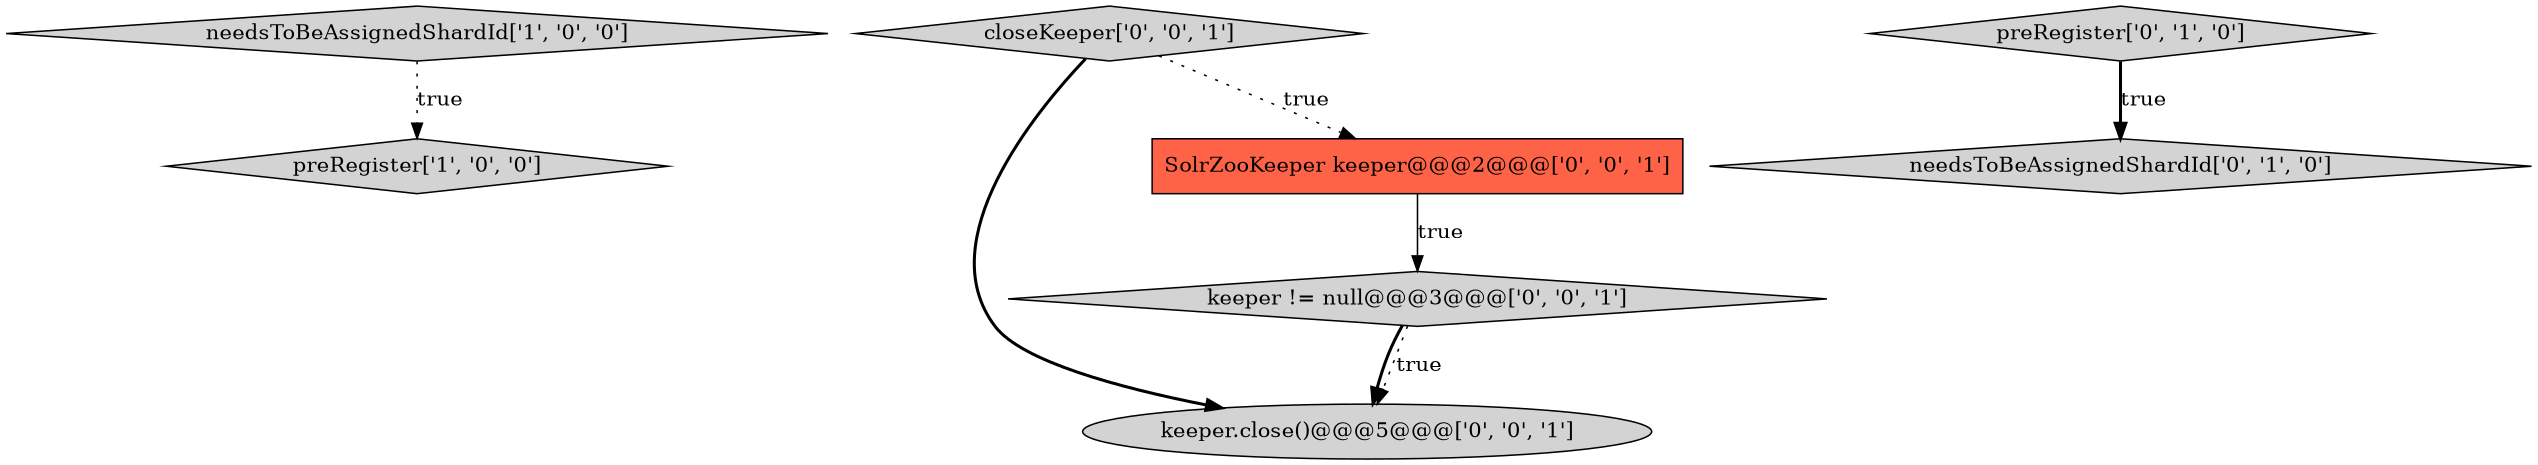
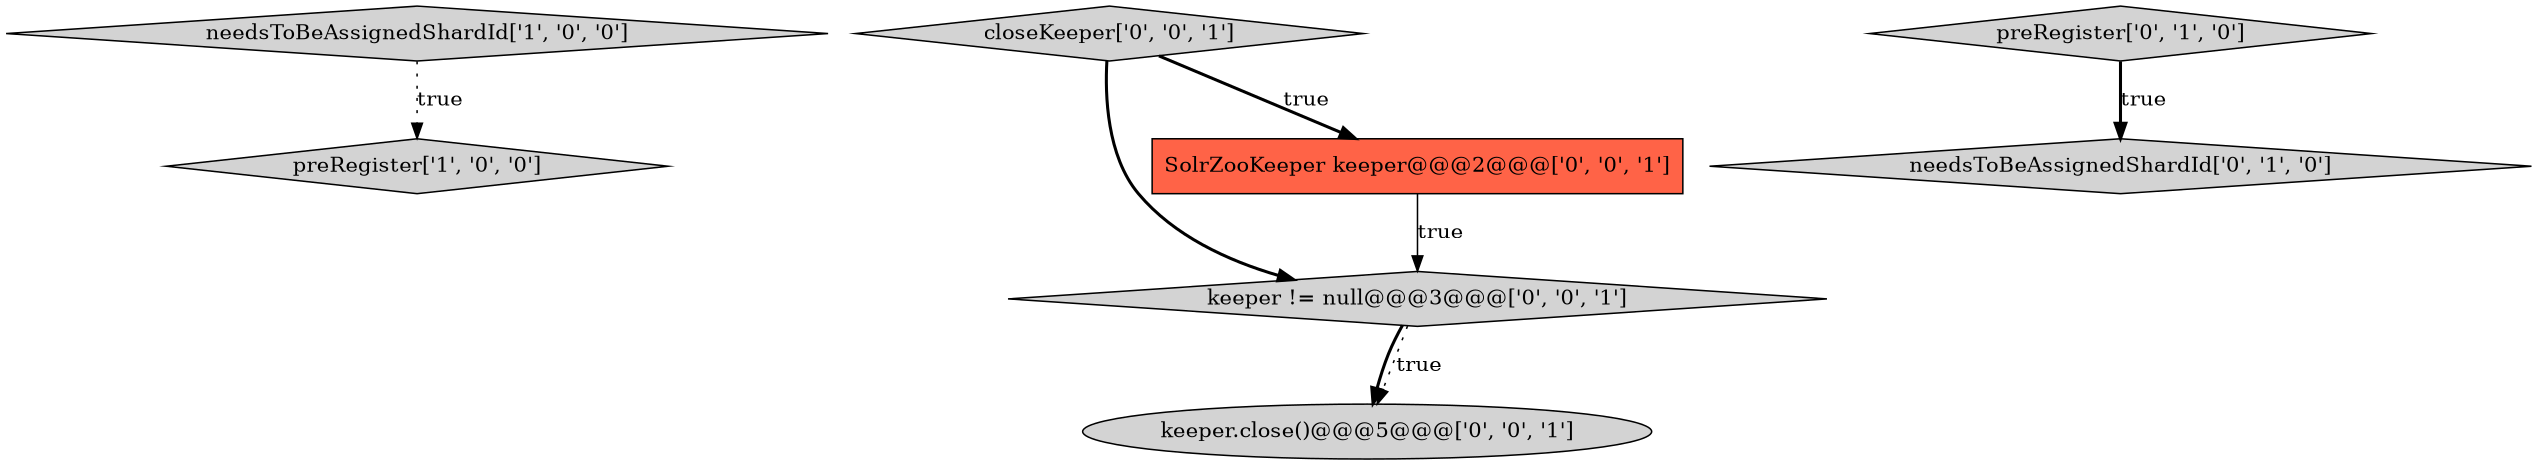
(1250, 94) -> (1250, 94)
(978, 292) -> (1147, 203)
